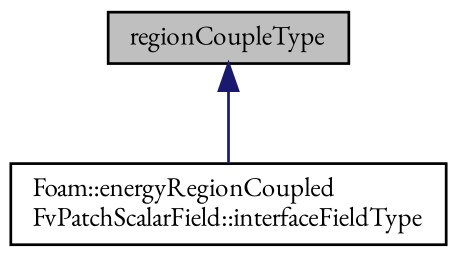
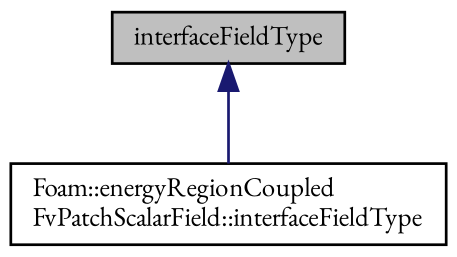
(229, 38) -> (229, 38)
